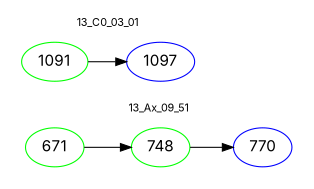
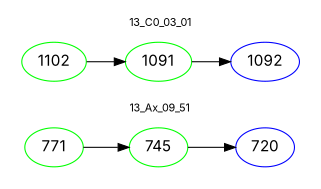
none -> (54, 62)
(161, 62) -> (265, 62)
(55, 147) -> (54, 147)
(161, 147) -> (159, 147)
(263, 147) -> (265, 147)
